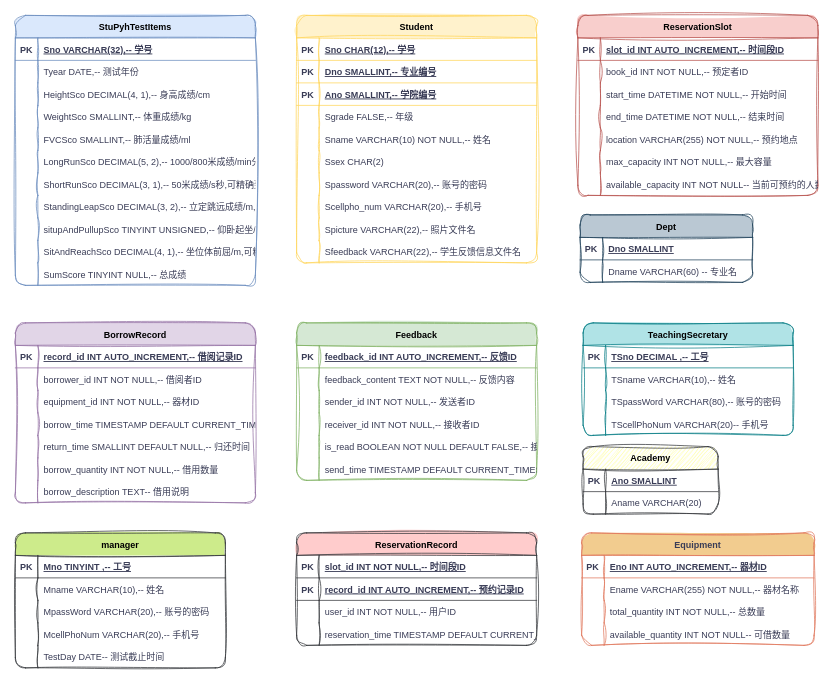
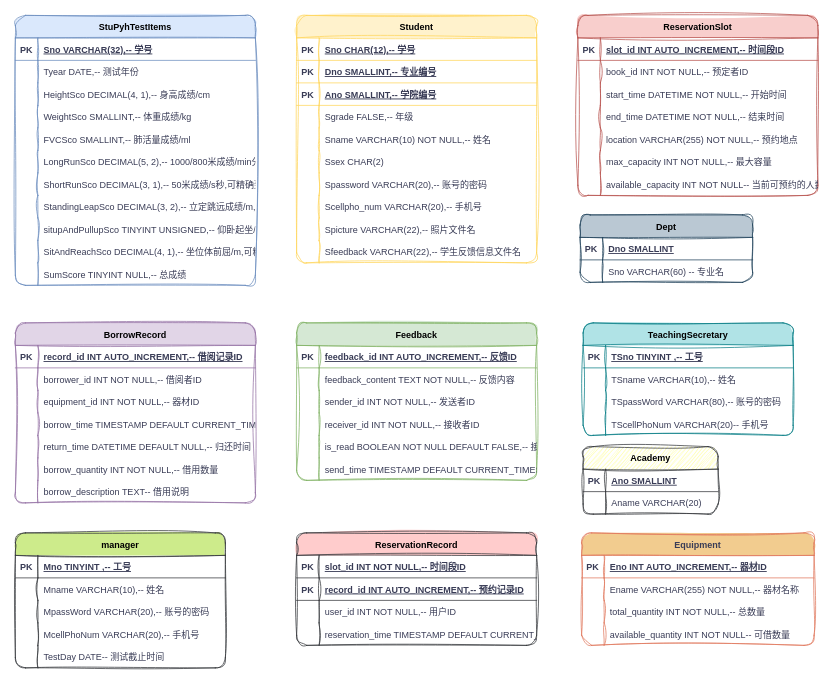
(671, 272) -> (666, 272)
(669, 357) -> (669, 357)
(159, 447) -> (159, 447)
